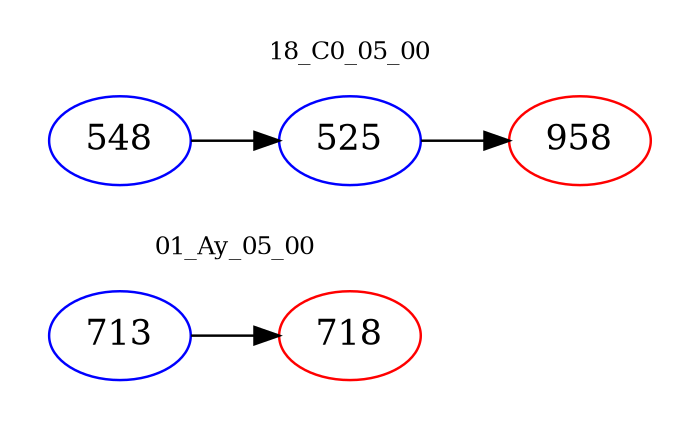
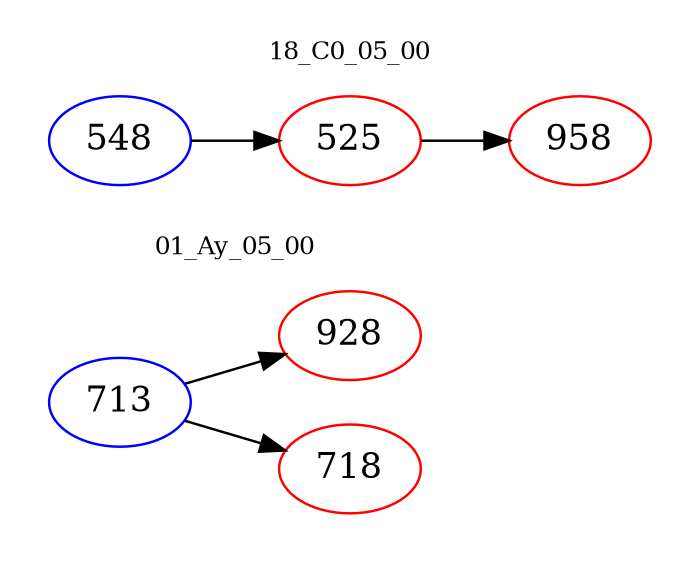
(350, 141) -> (350, 141)
none -> (350, 336)
